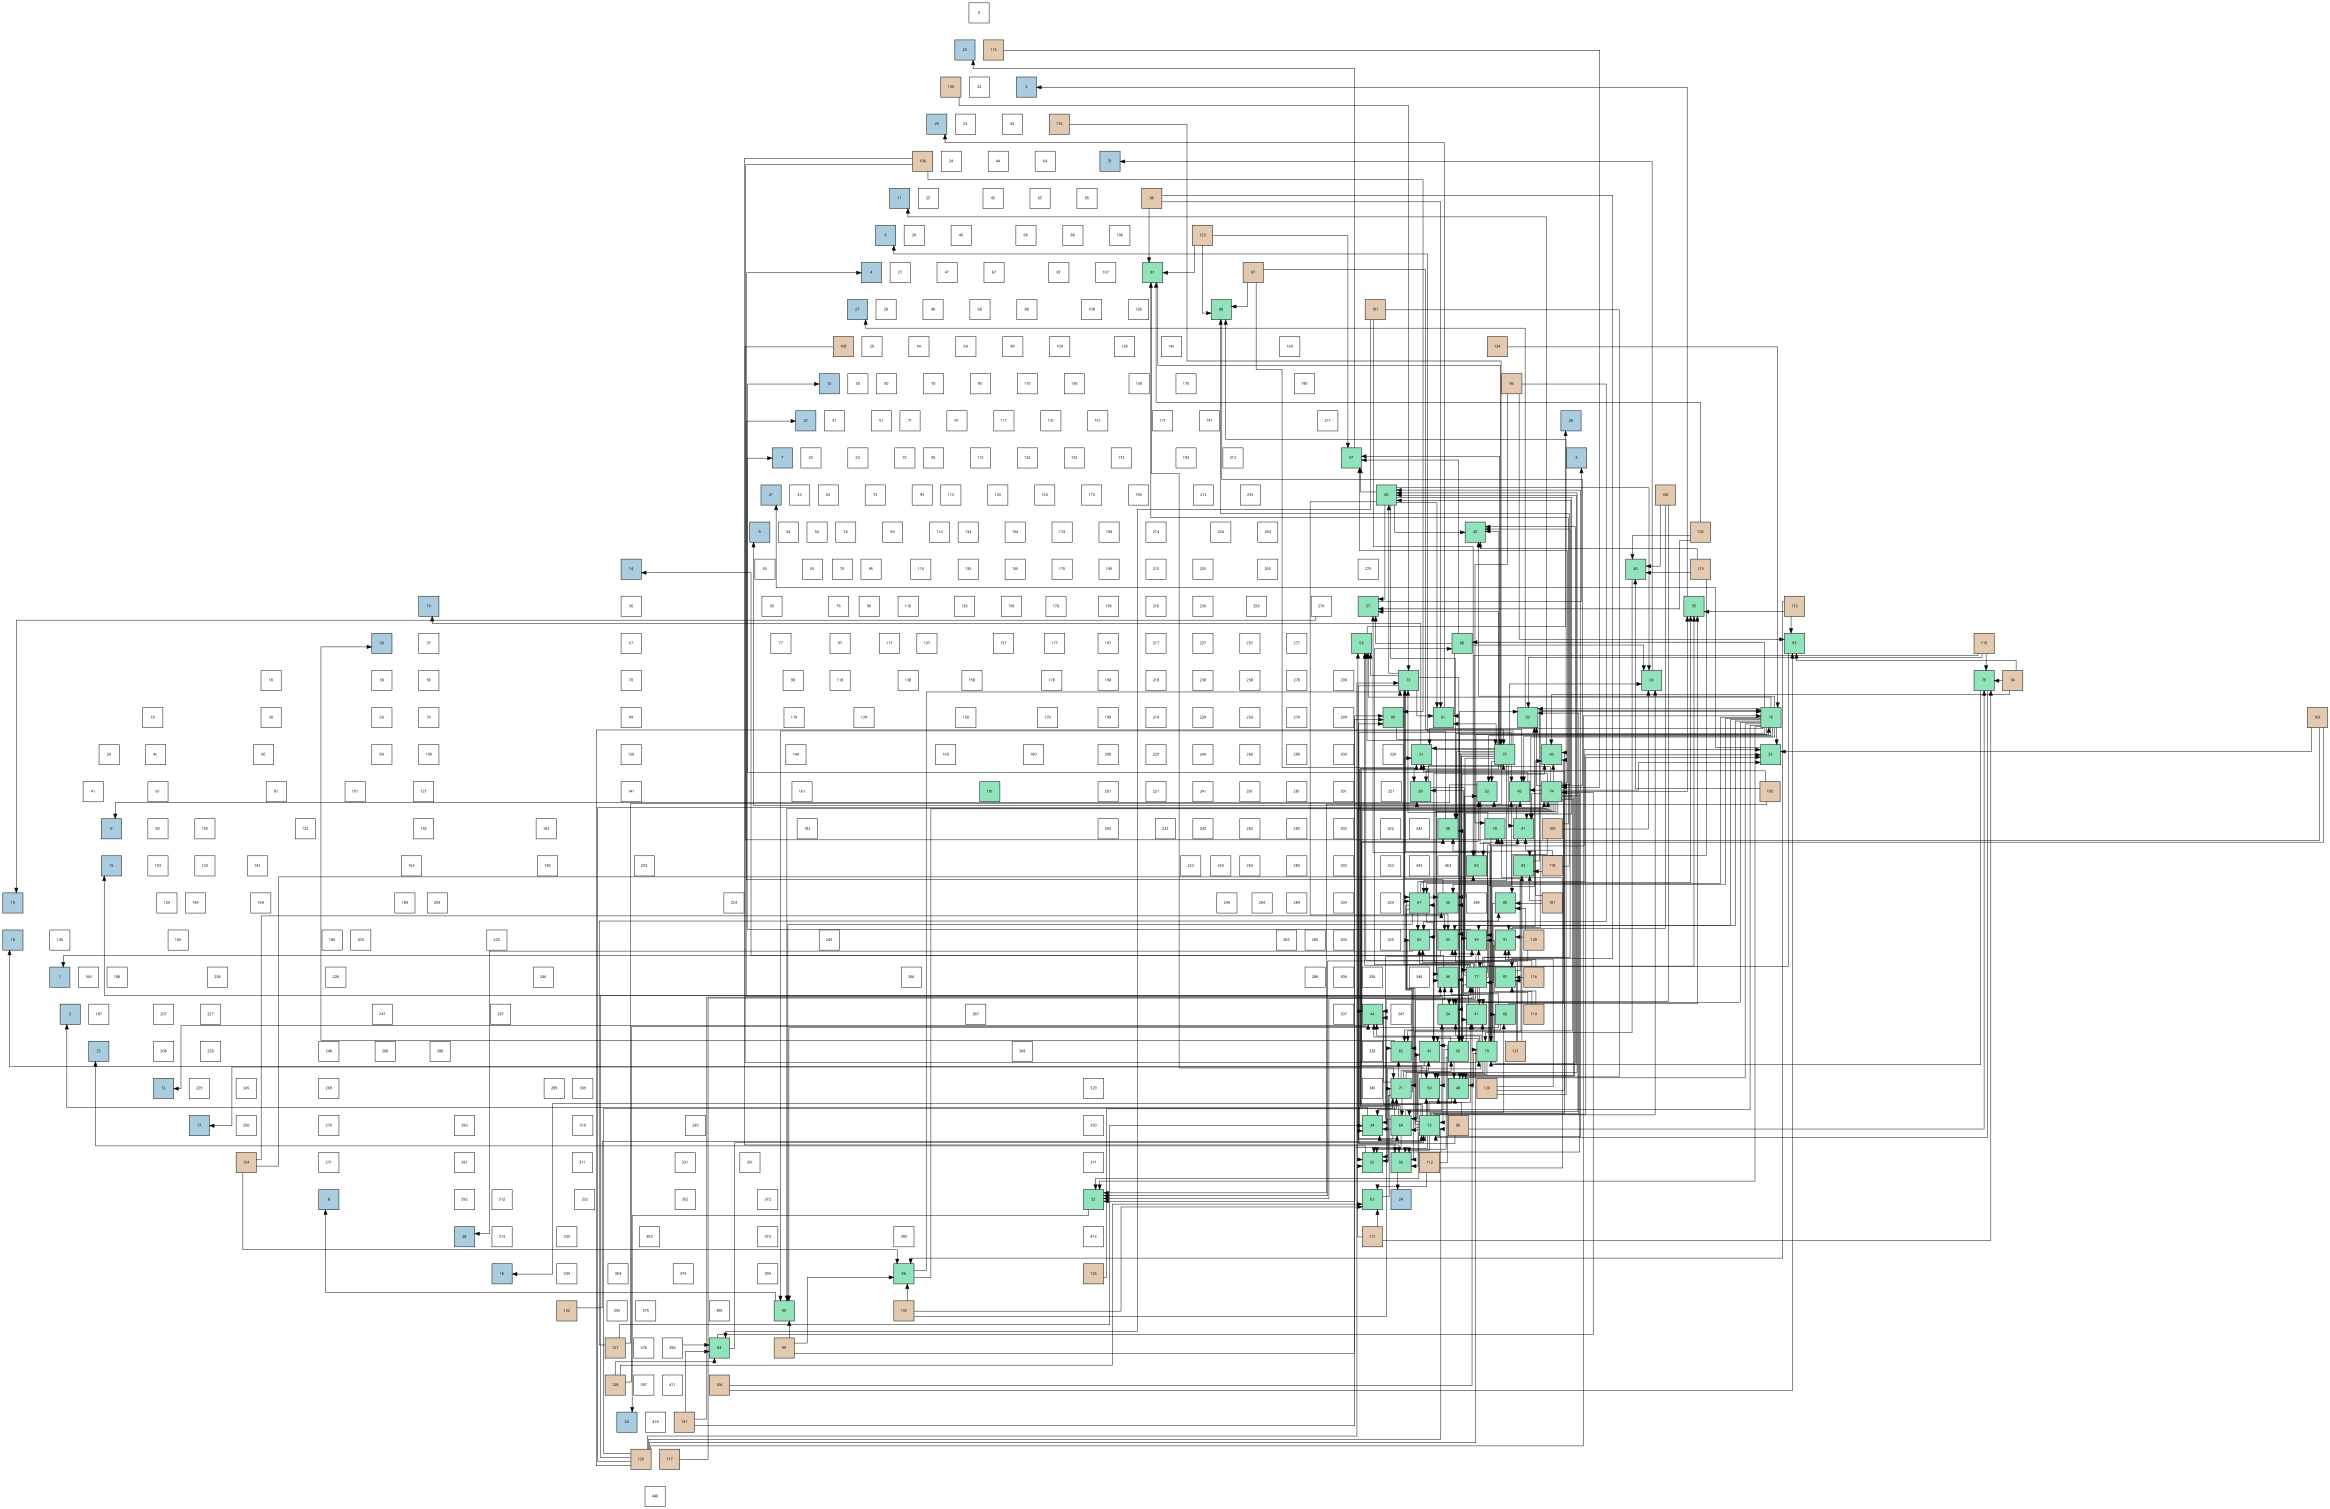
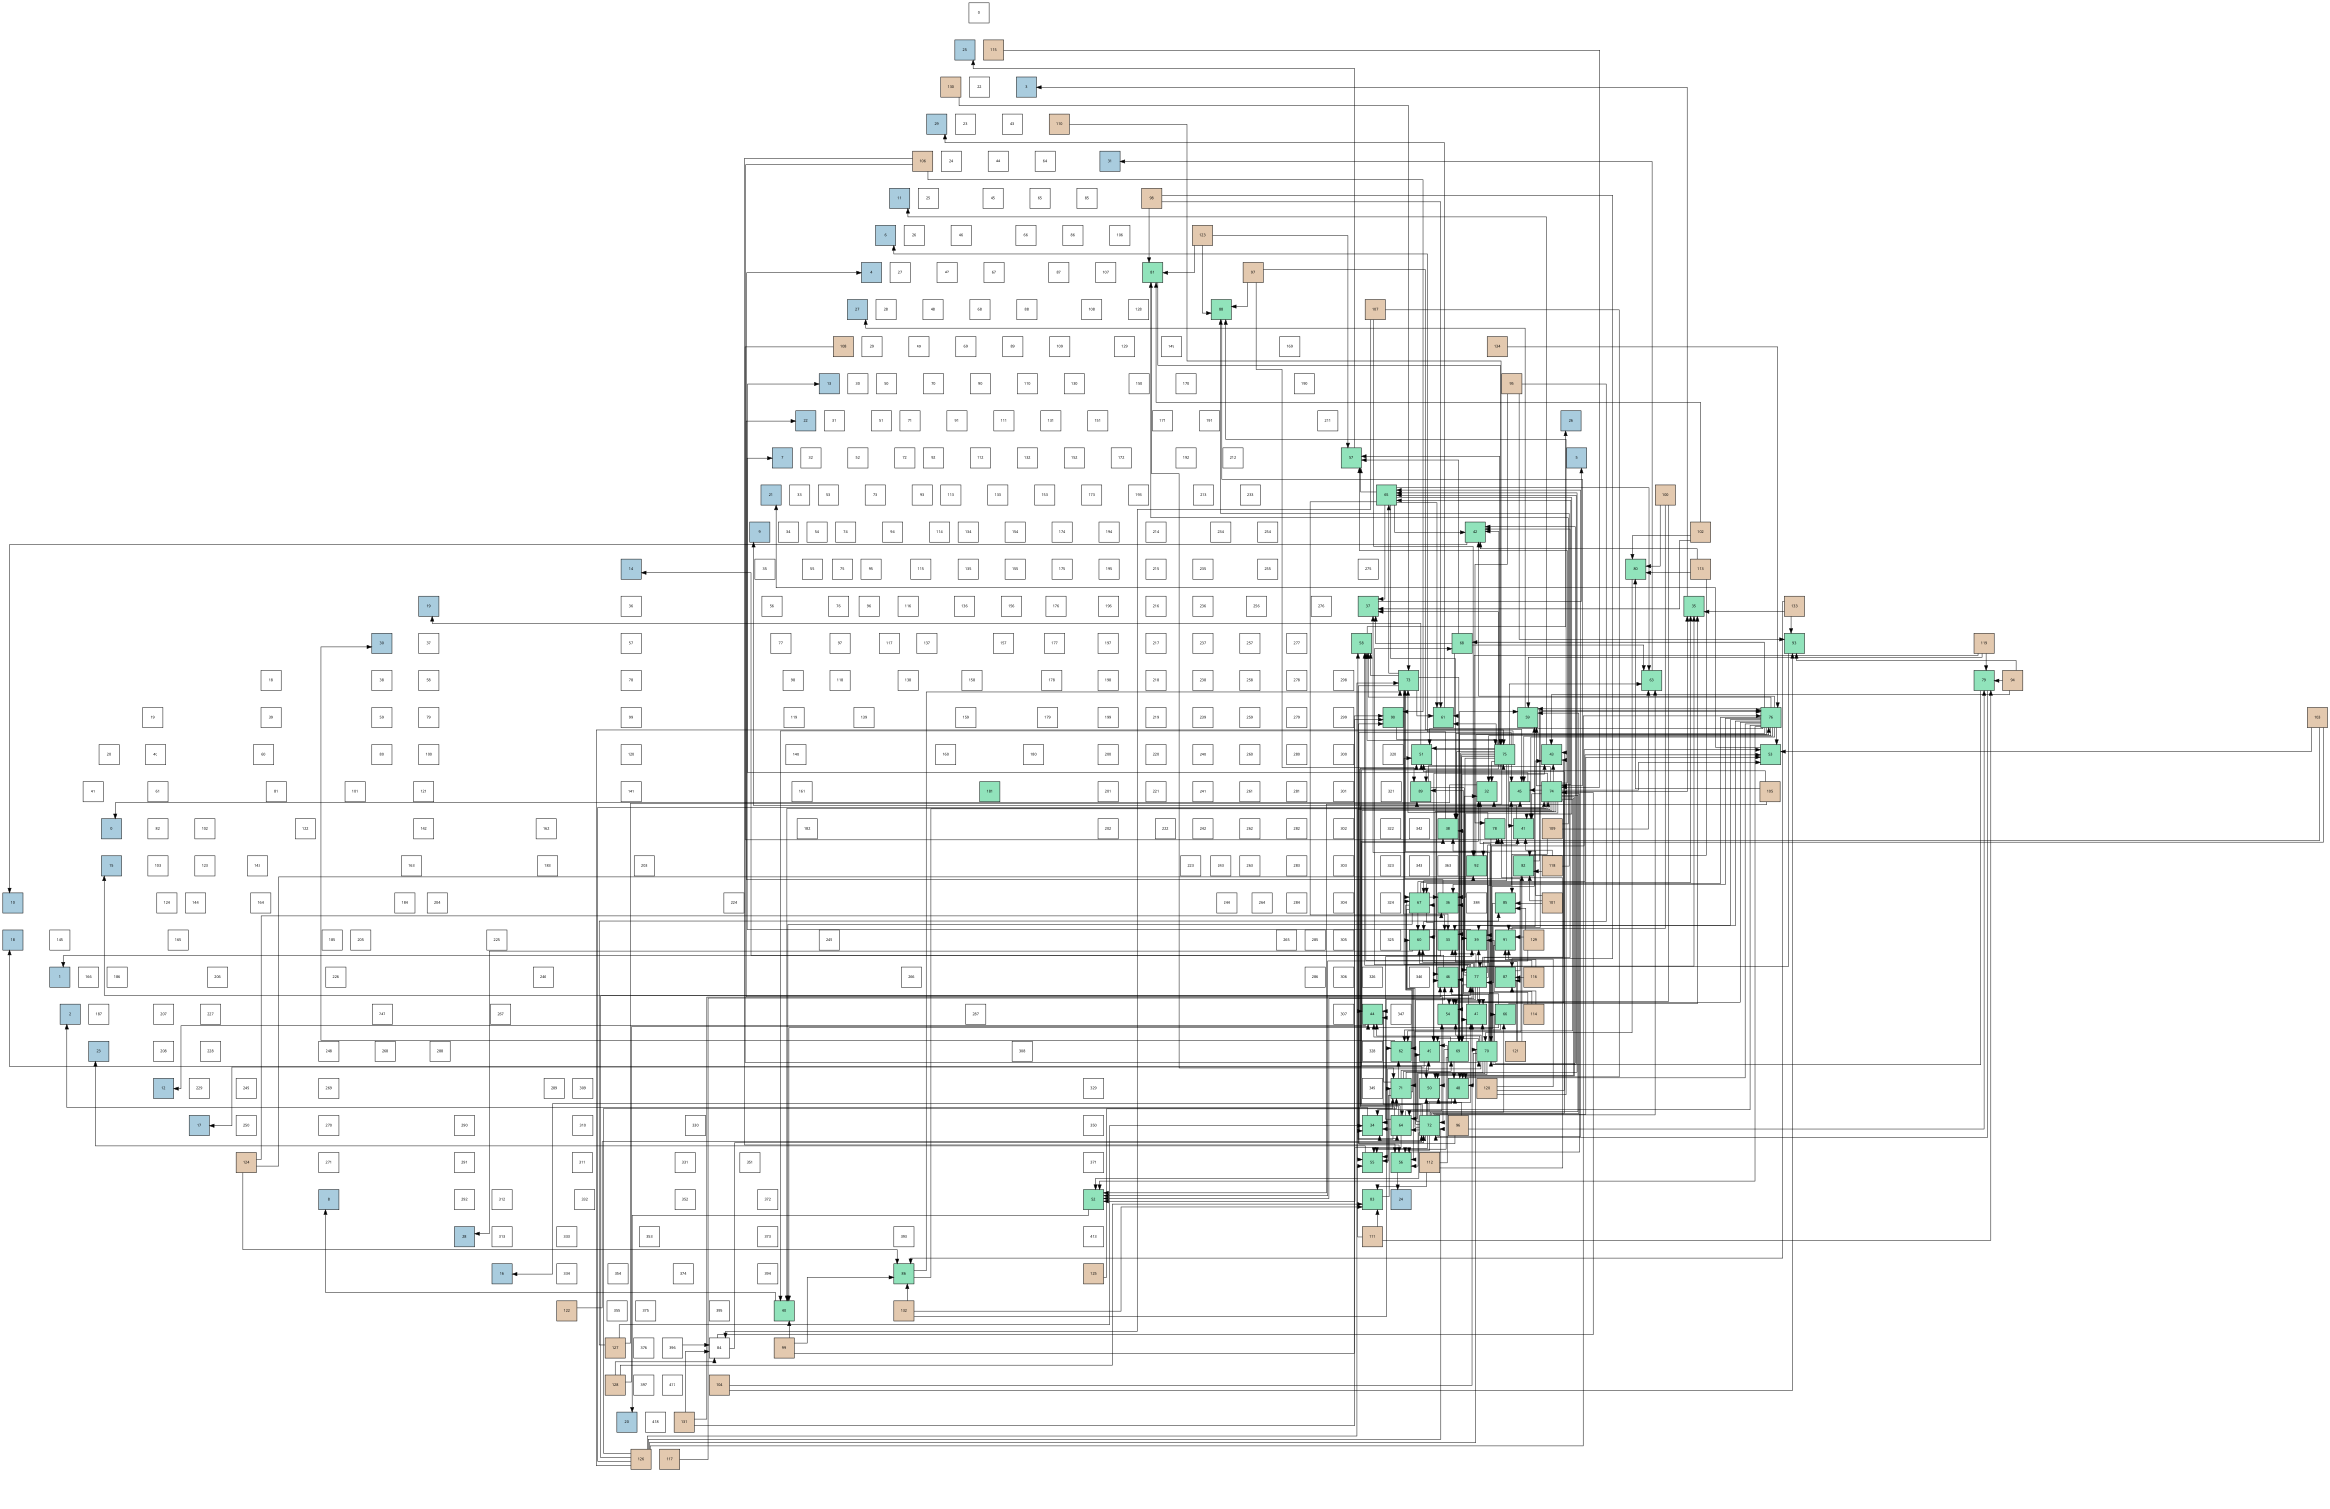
(534, 620) -> (568, 545)
(719, 1348) -> (719, 1348)
(655, 1496) -> none
